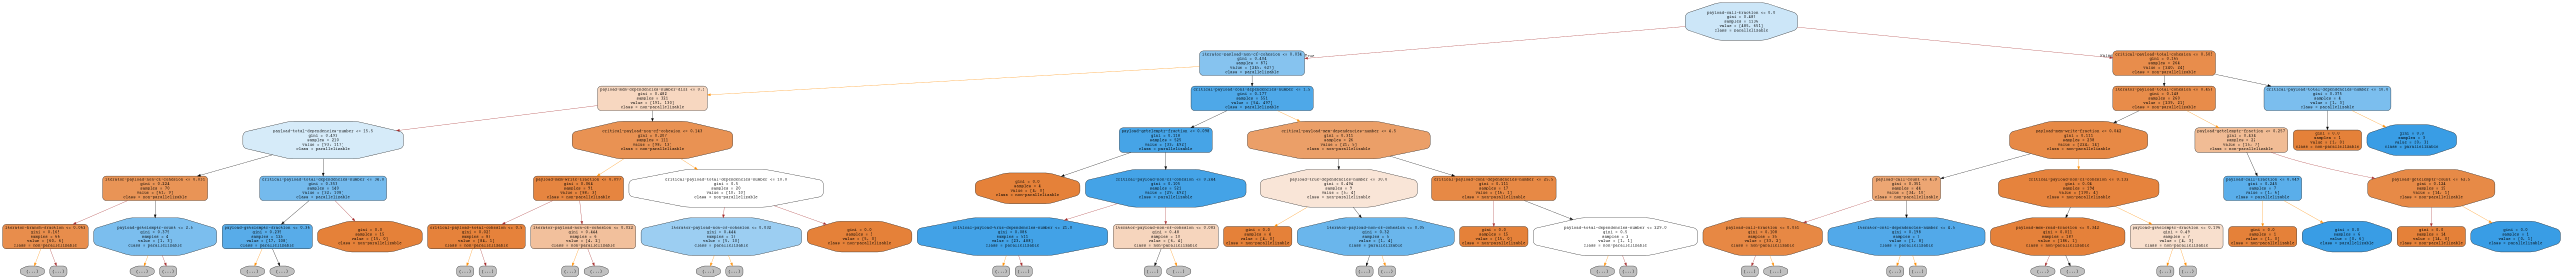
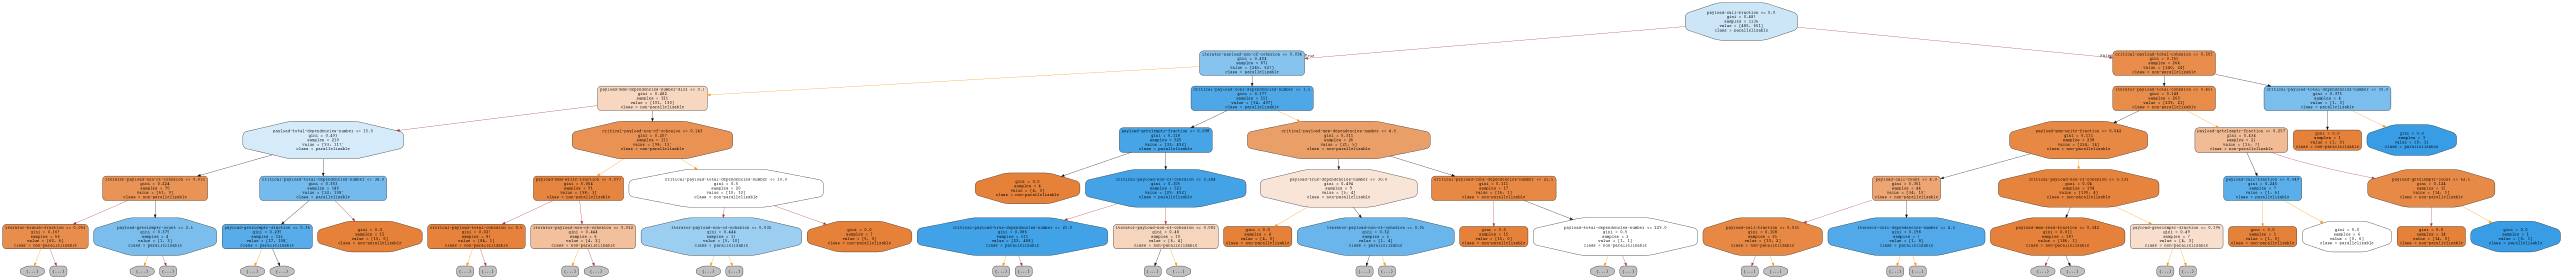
(2347, 237) -> (2347, 237)
